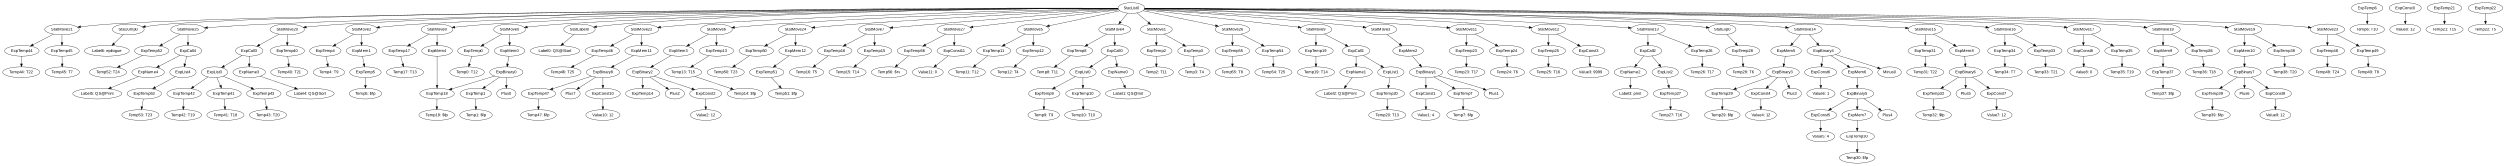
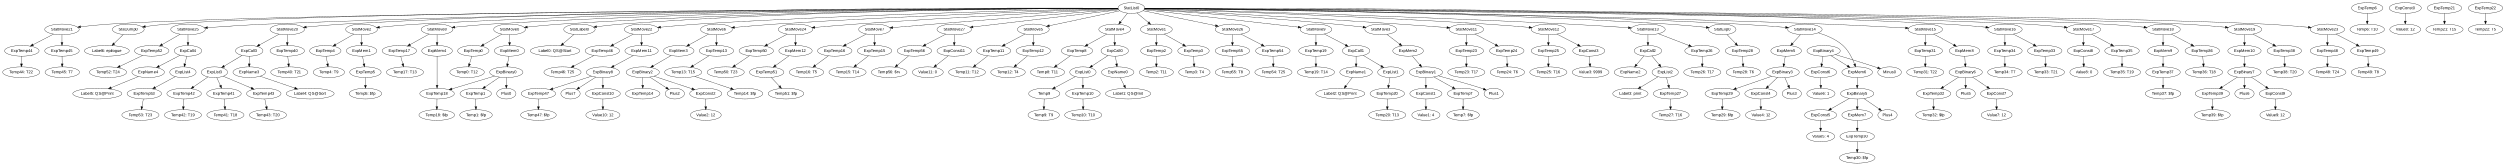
(1813, 39) -> (1841, 44)
(1630, 81) -> (1649, 82)
(1044, 94) -> (1044, 94)
